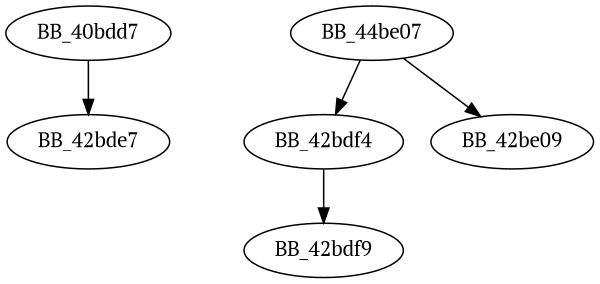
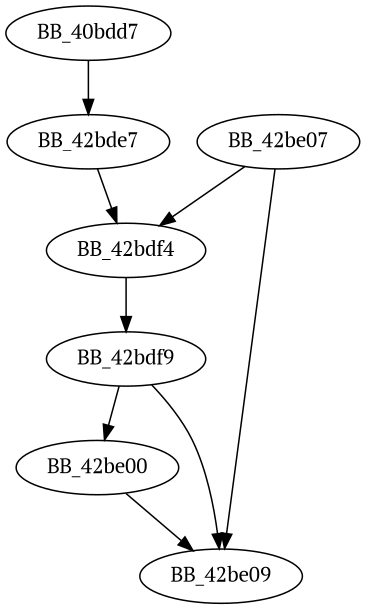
(372, 33) -> (278, 142)
none -> (105, 189)
none -> (198, 453)
none -> (97, 468)
